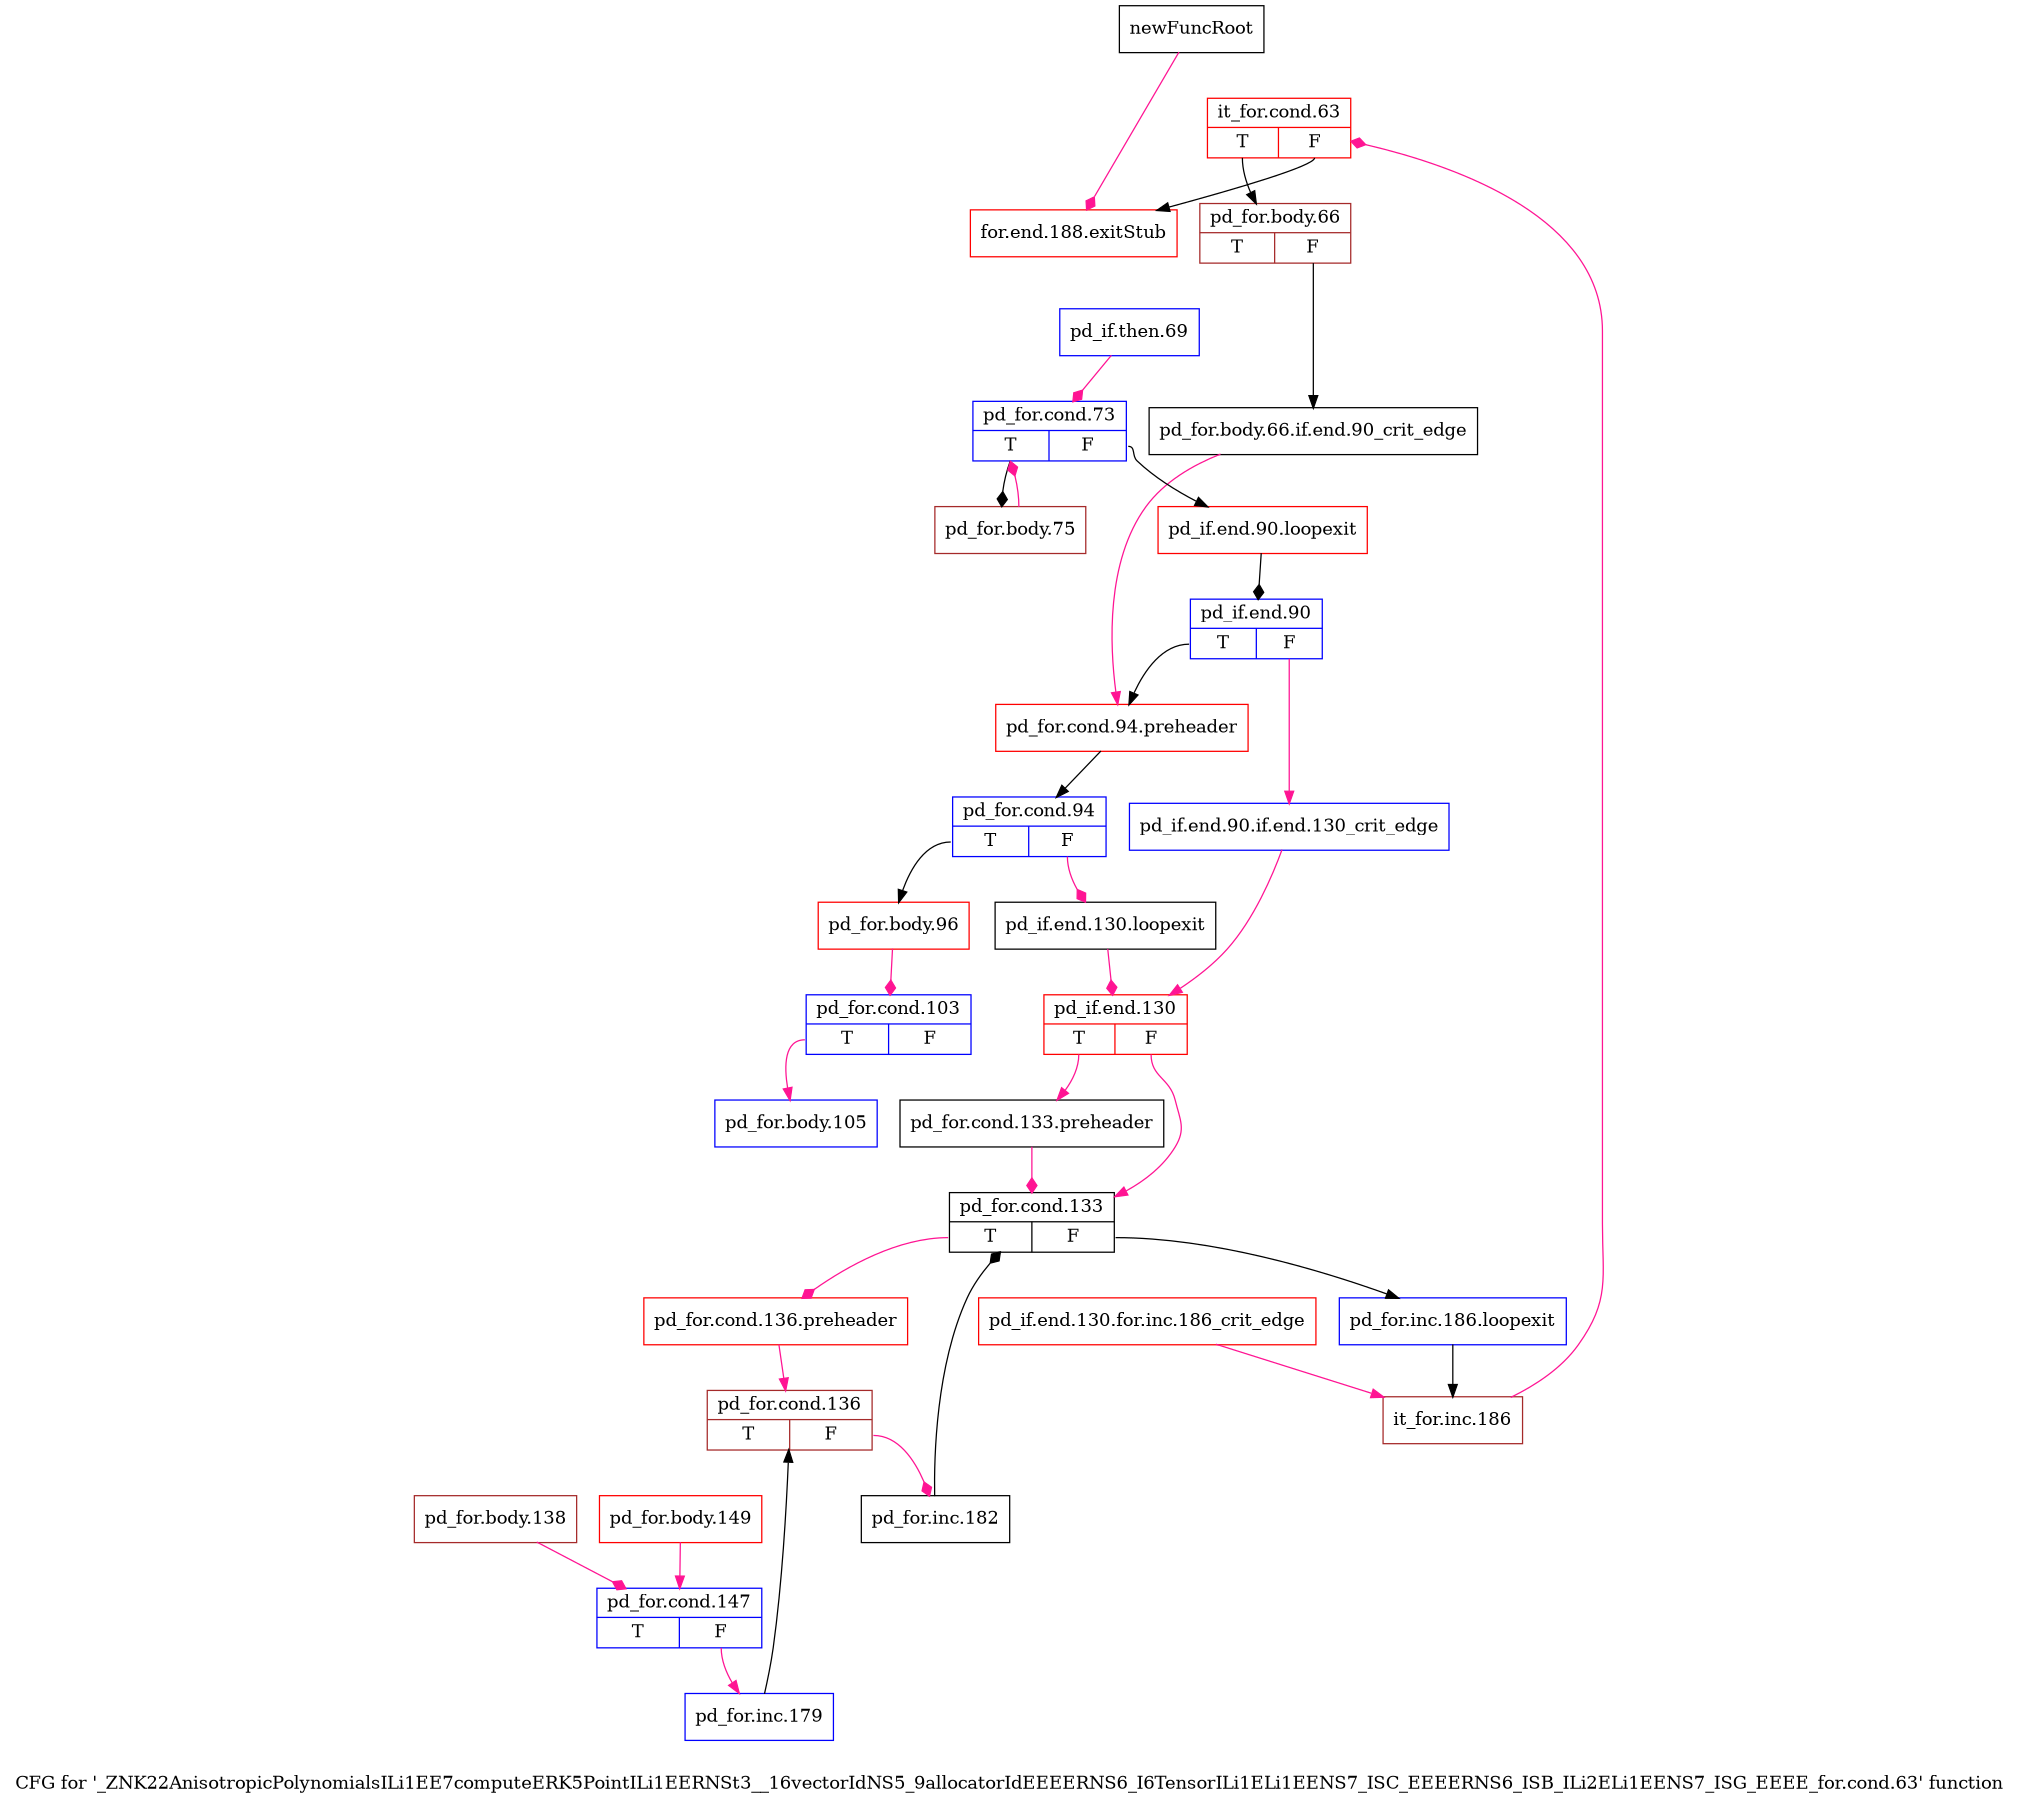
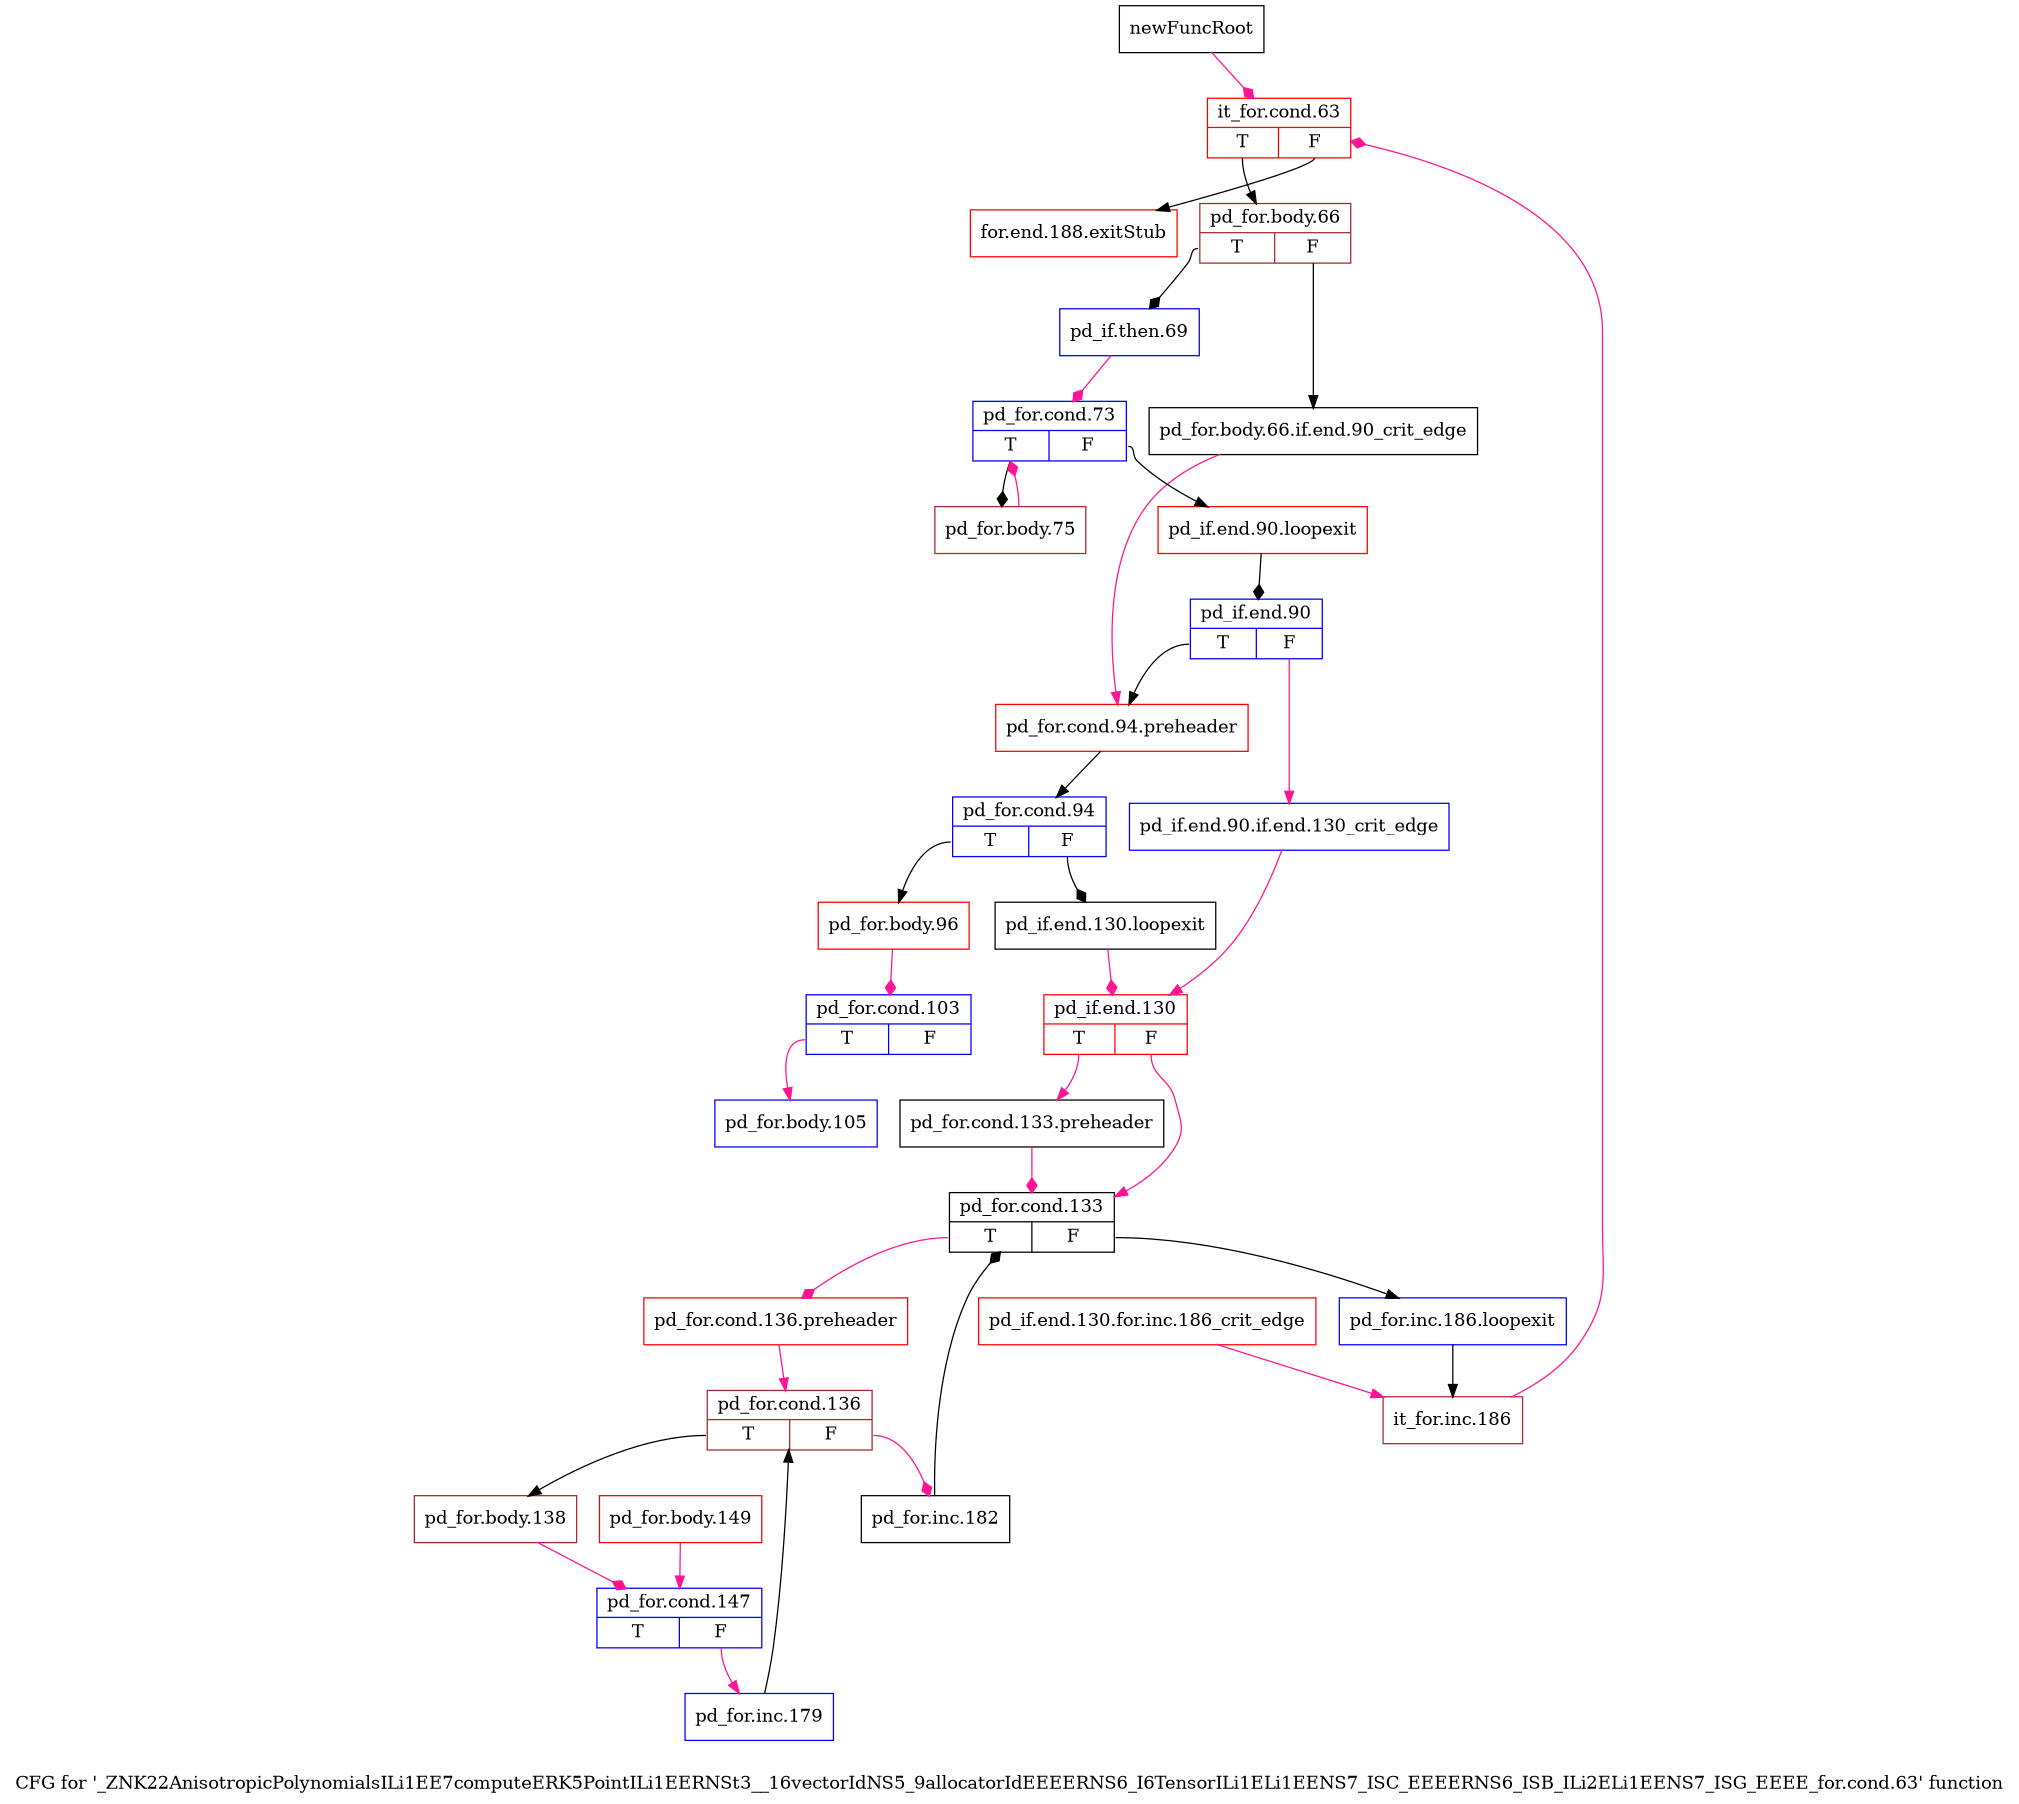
(1137, 124) -> (1227, 70)
none -> (1180, 273)
(1070, 873) -> (1070, 873)
none -> (619, 1452)
